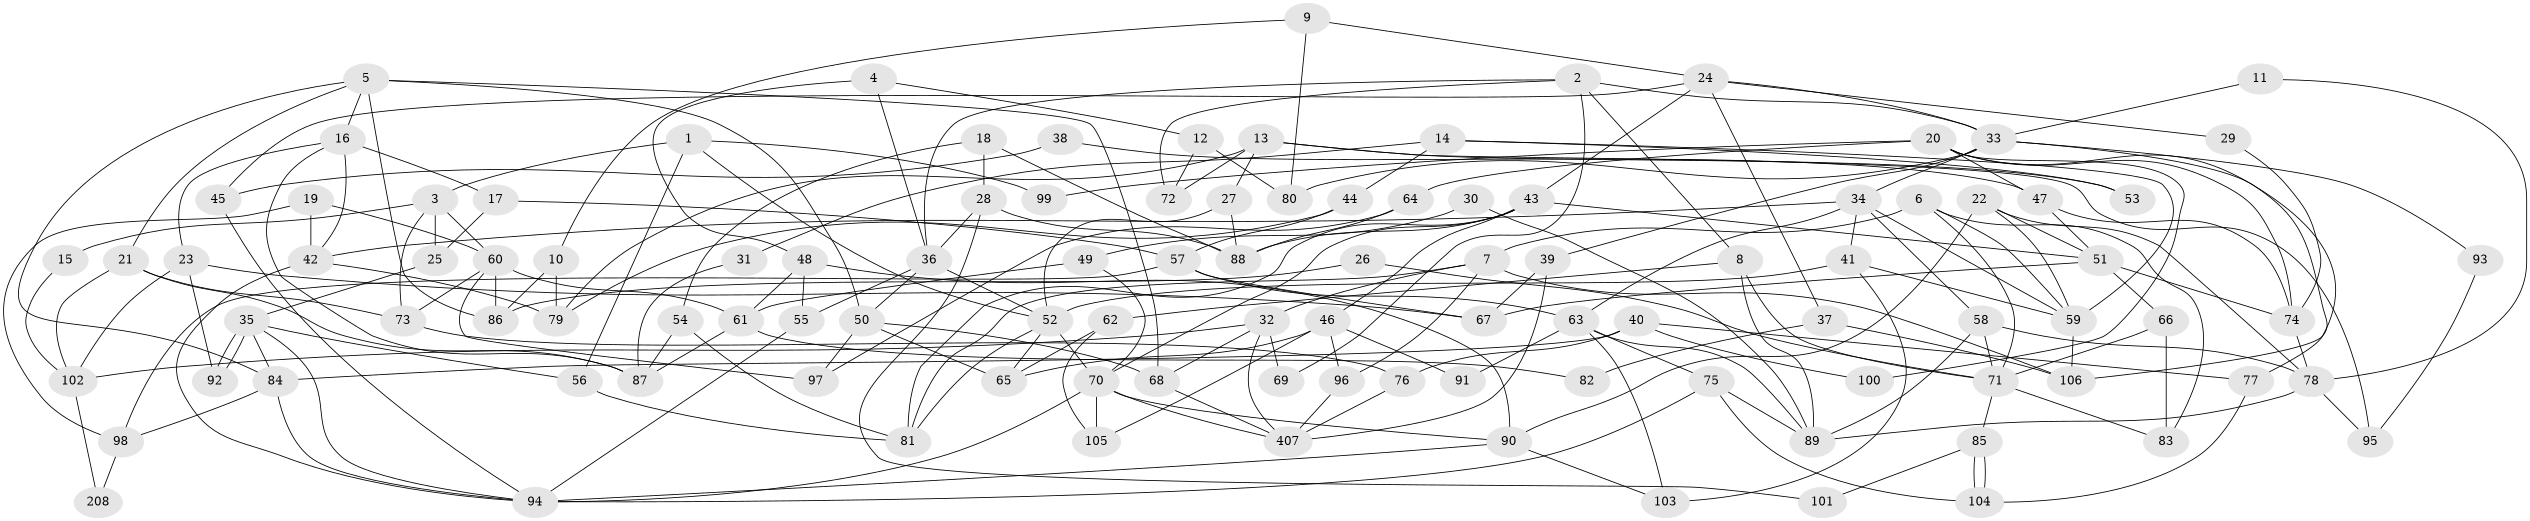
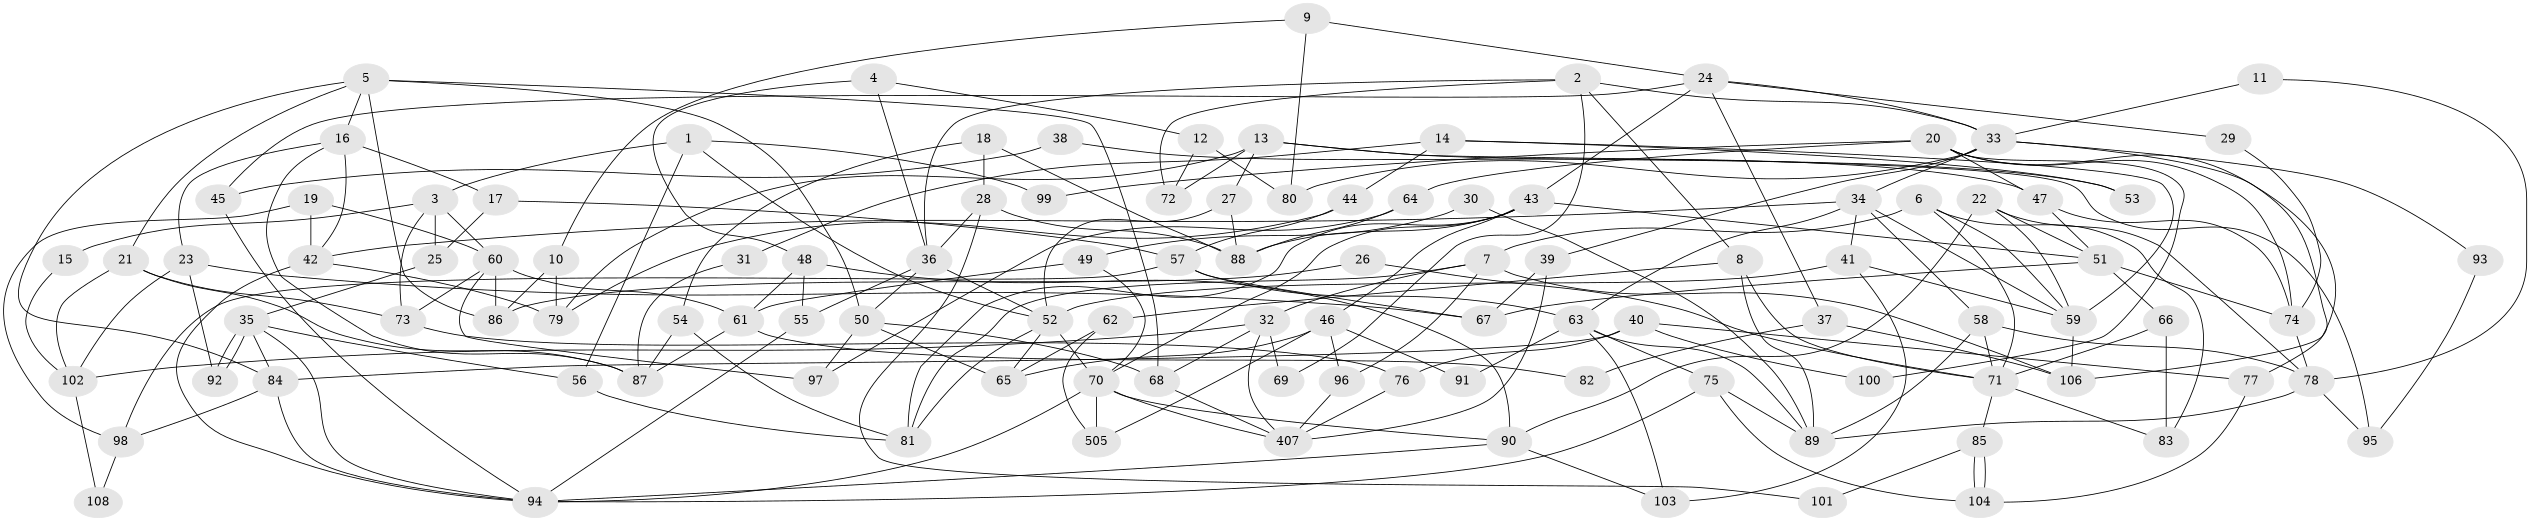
(1097, 442) -> (1097, 442)
(98, 502) -> (98, 502)
